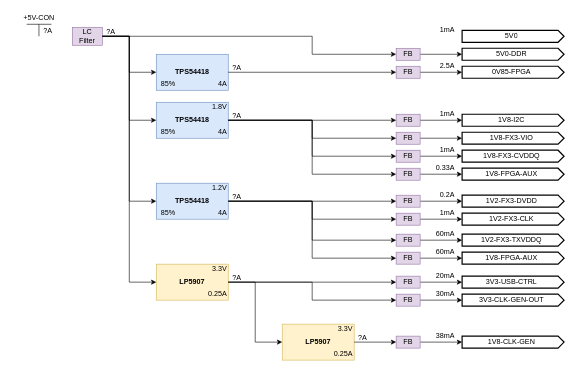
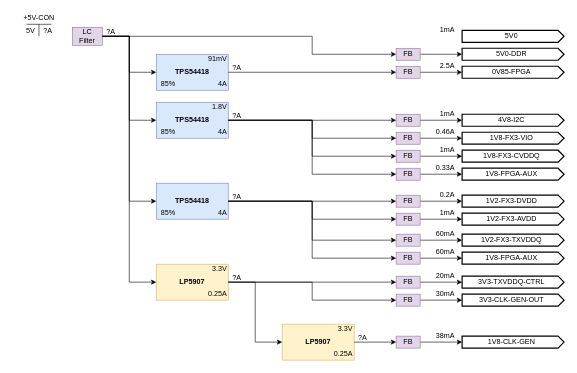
none -> (24, 31)
none -> (216, 59)
(512, 120) -> (512, 120)
none -> (444, 132)
(216, 188) -> none
(512, 219) -> (512, 219)
(512, 282) -> (512, 282)
